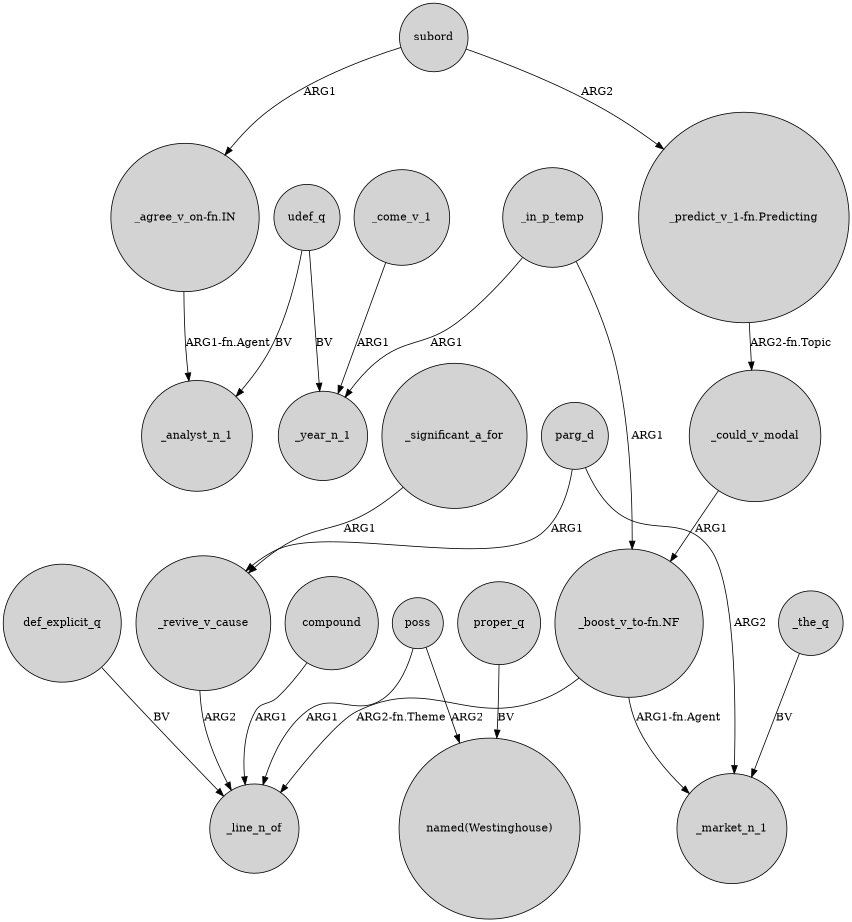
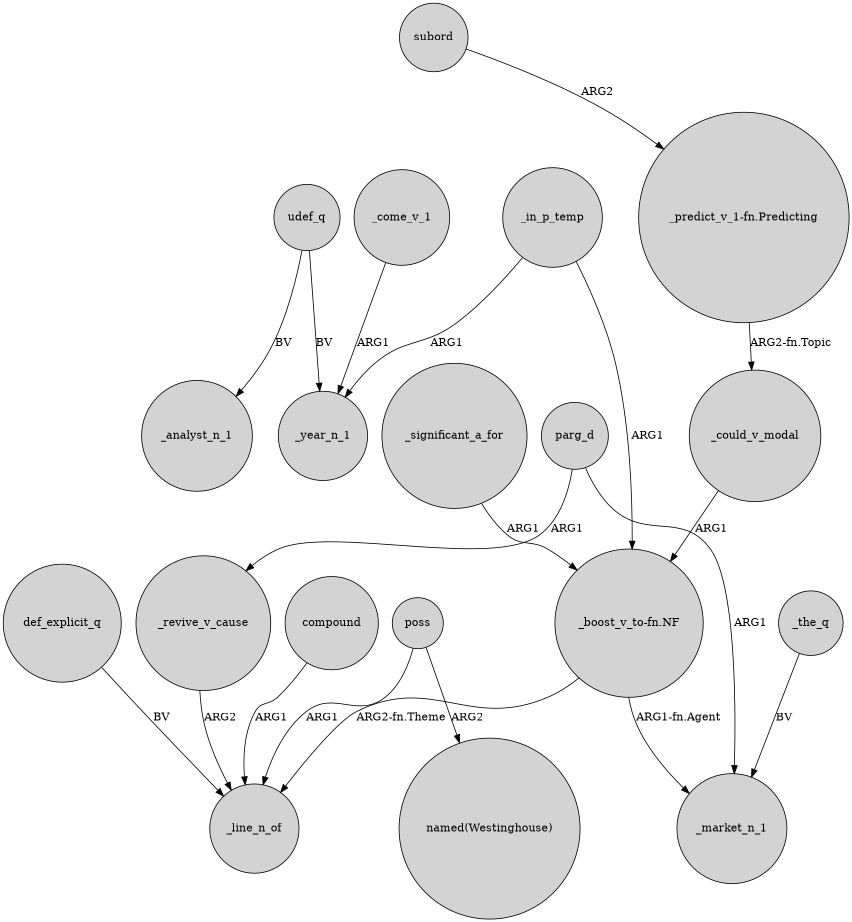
(185, 217) -> none
(329, 528) -> (513, 539)
(499, 623) -> none
(751, 623) -> (751, 623)
